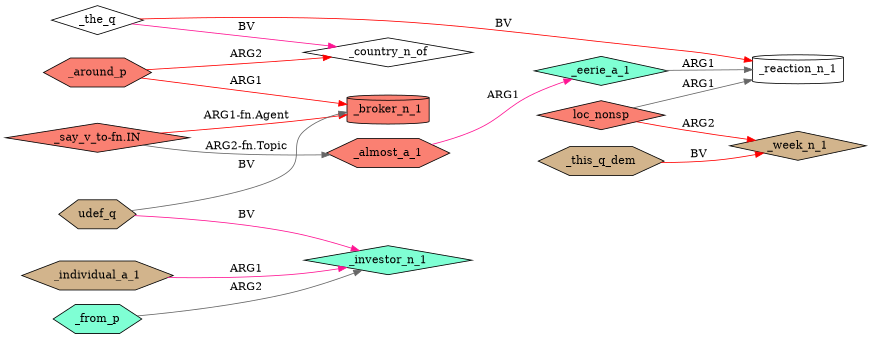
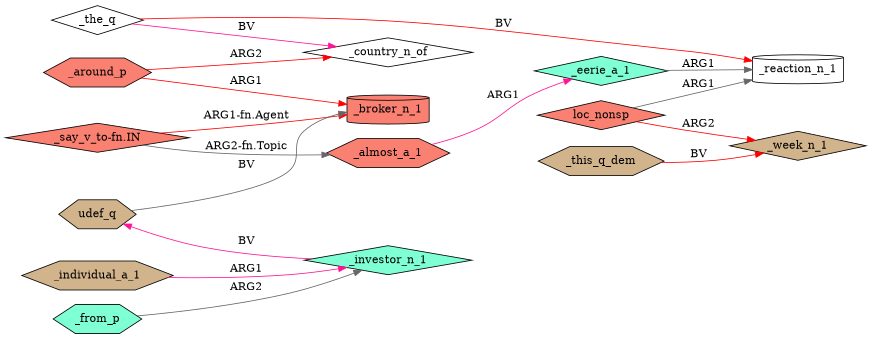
(244, 225) -> (220, 250)
